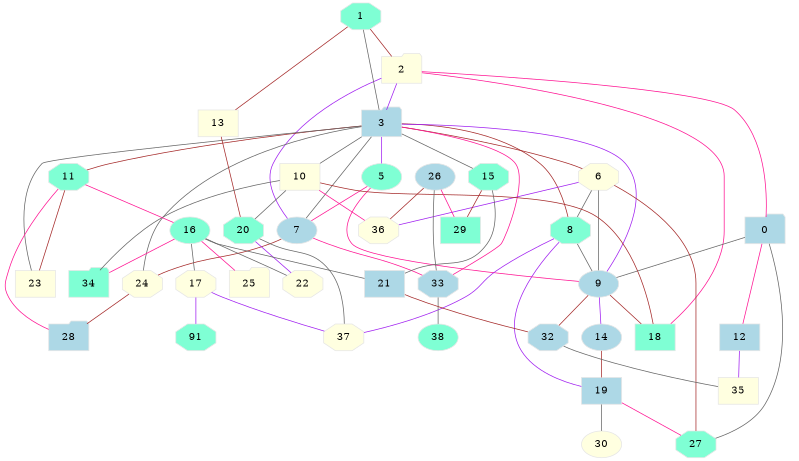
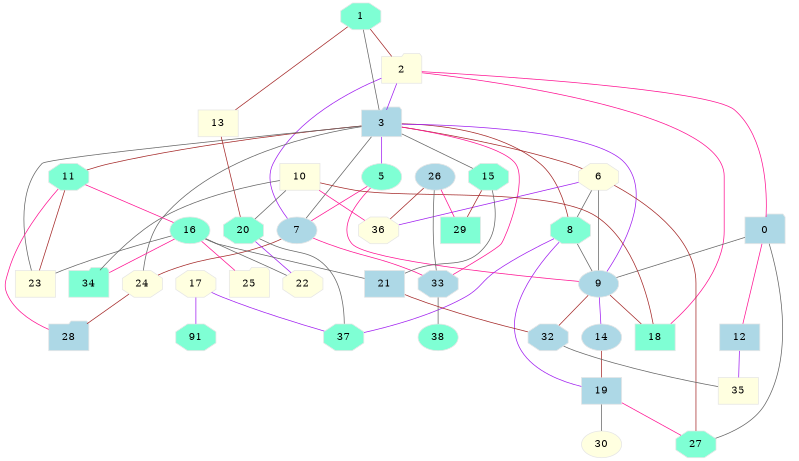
(341, 150) -> none
(193, 257) -> (107, 255)
(344, 337) -> (344, 337)
